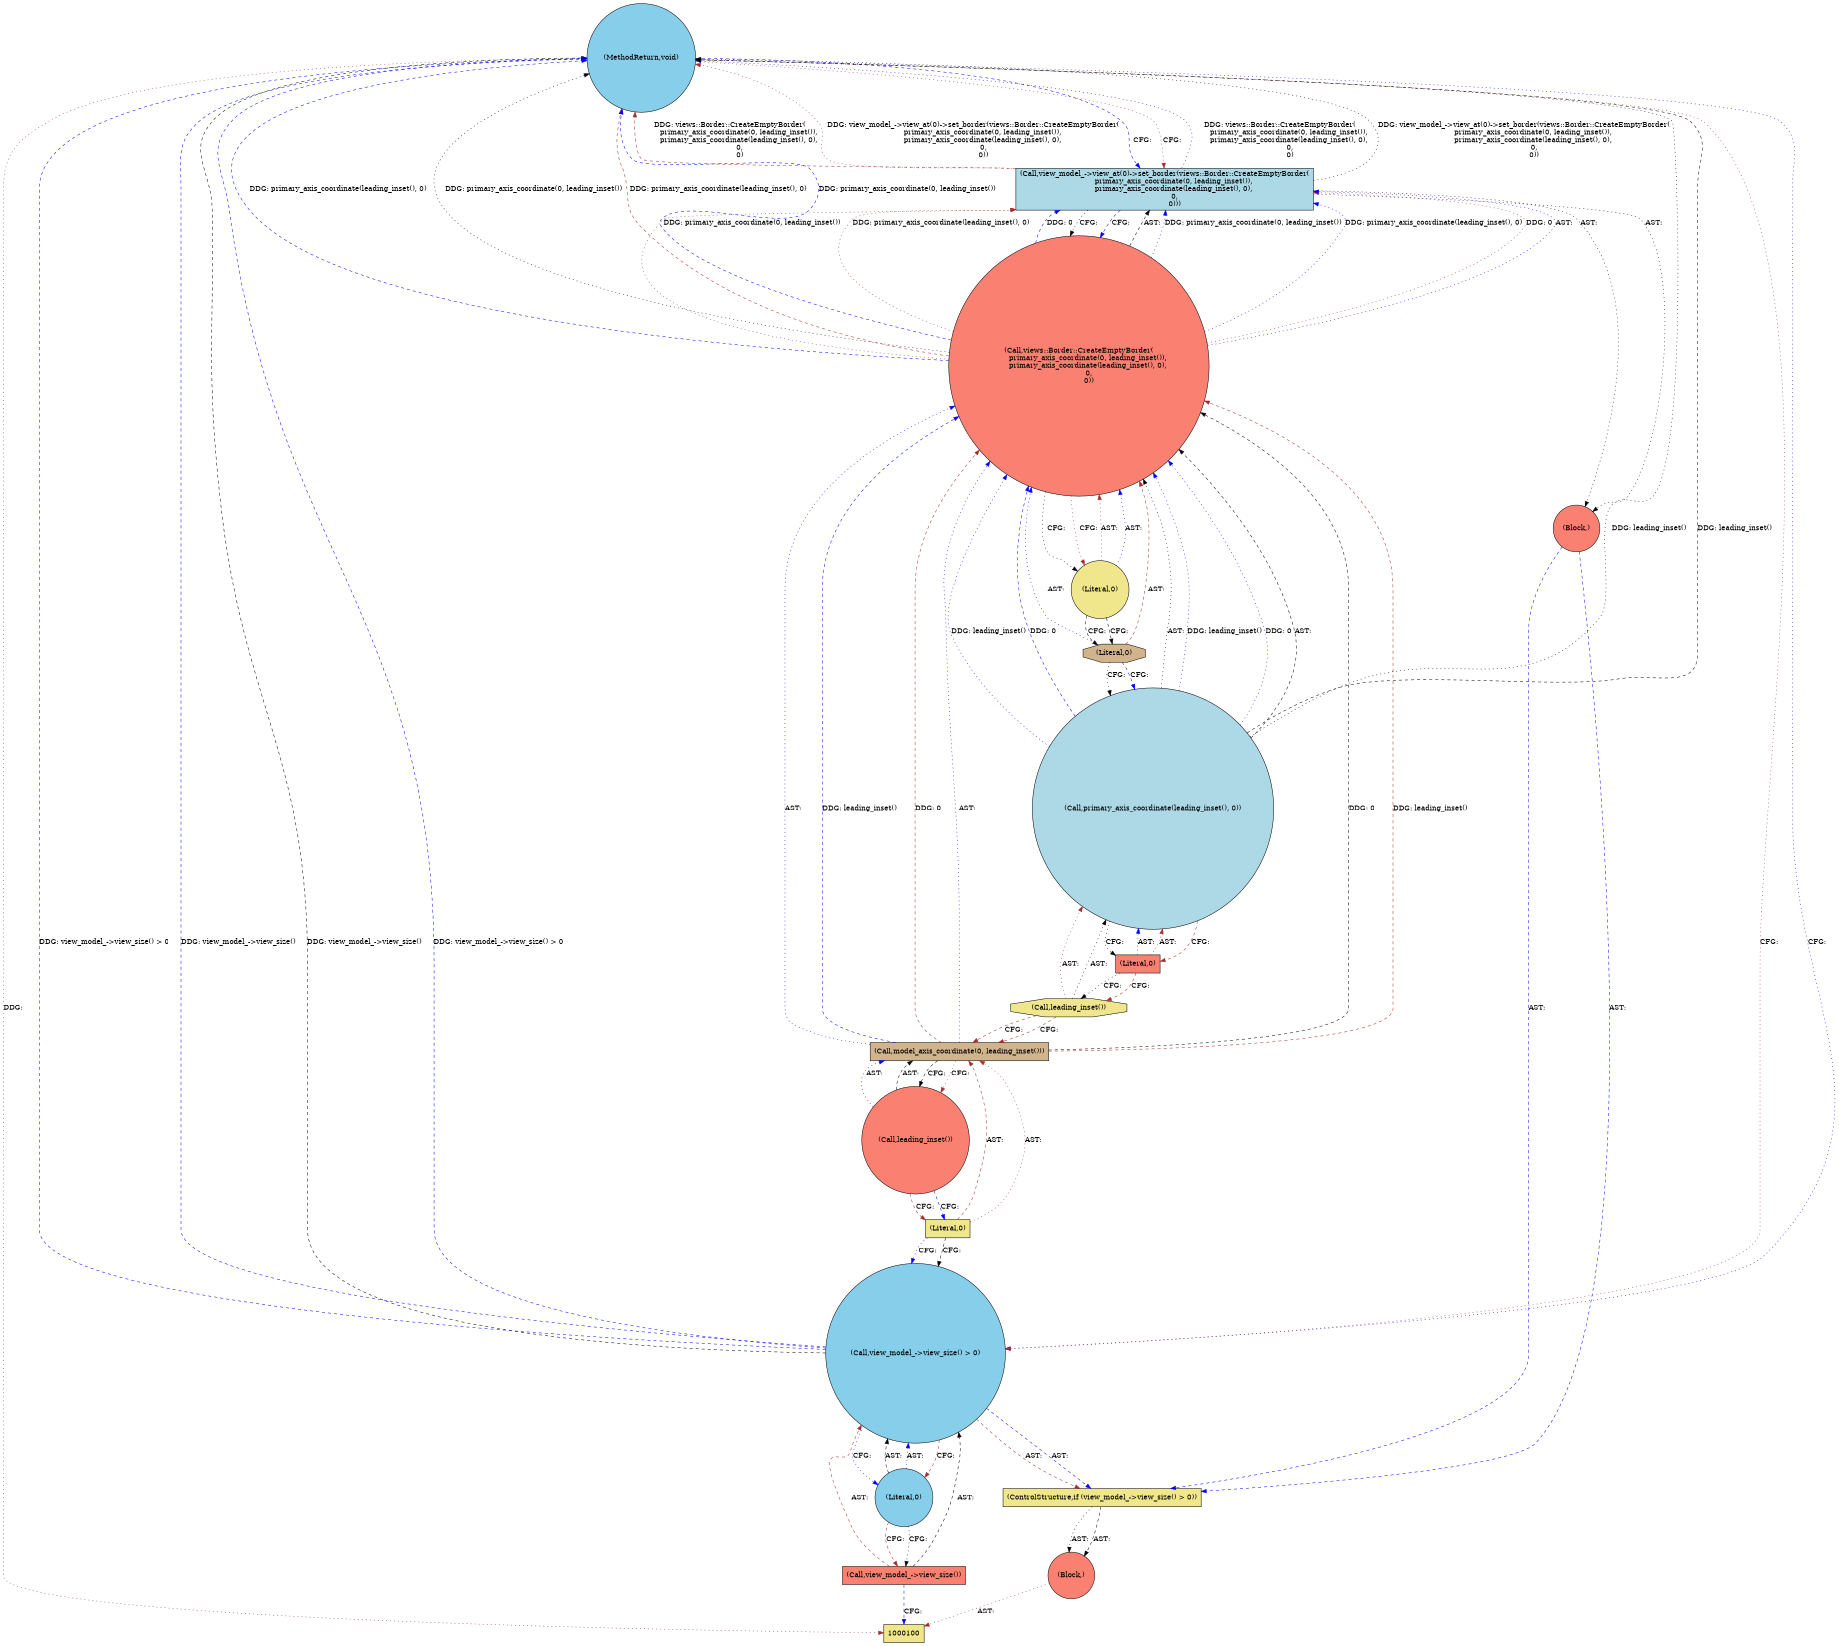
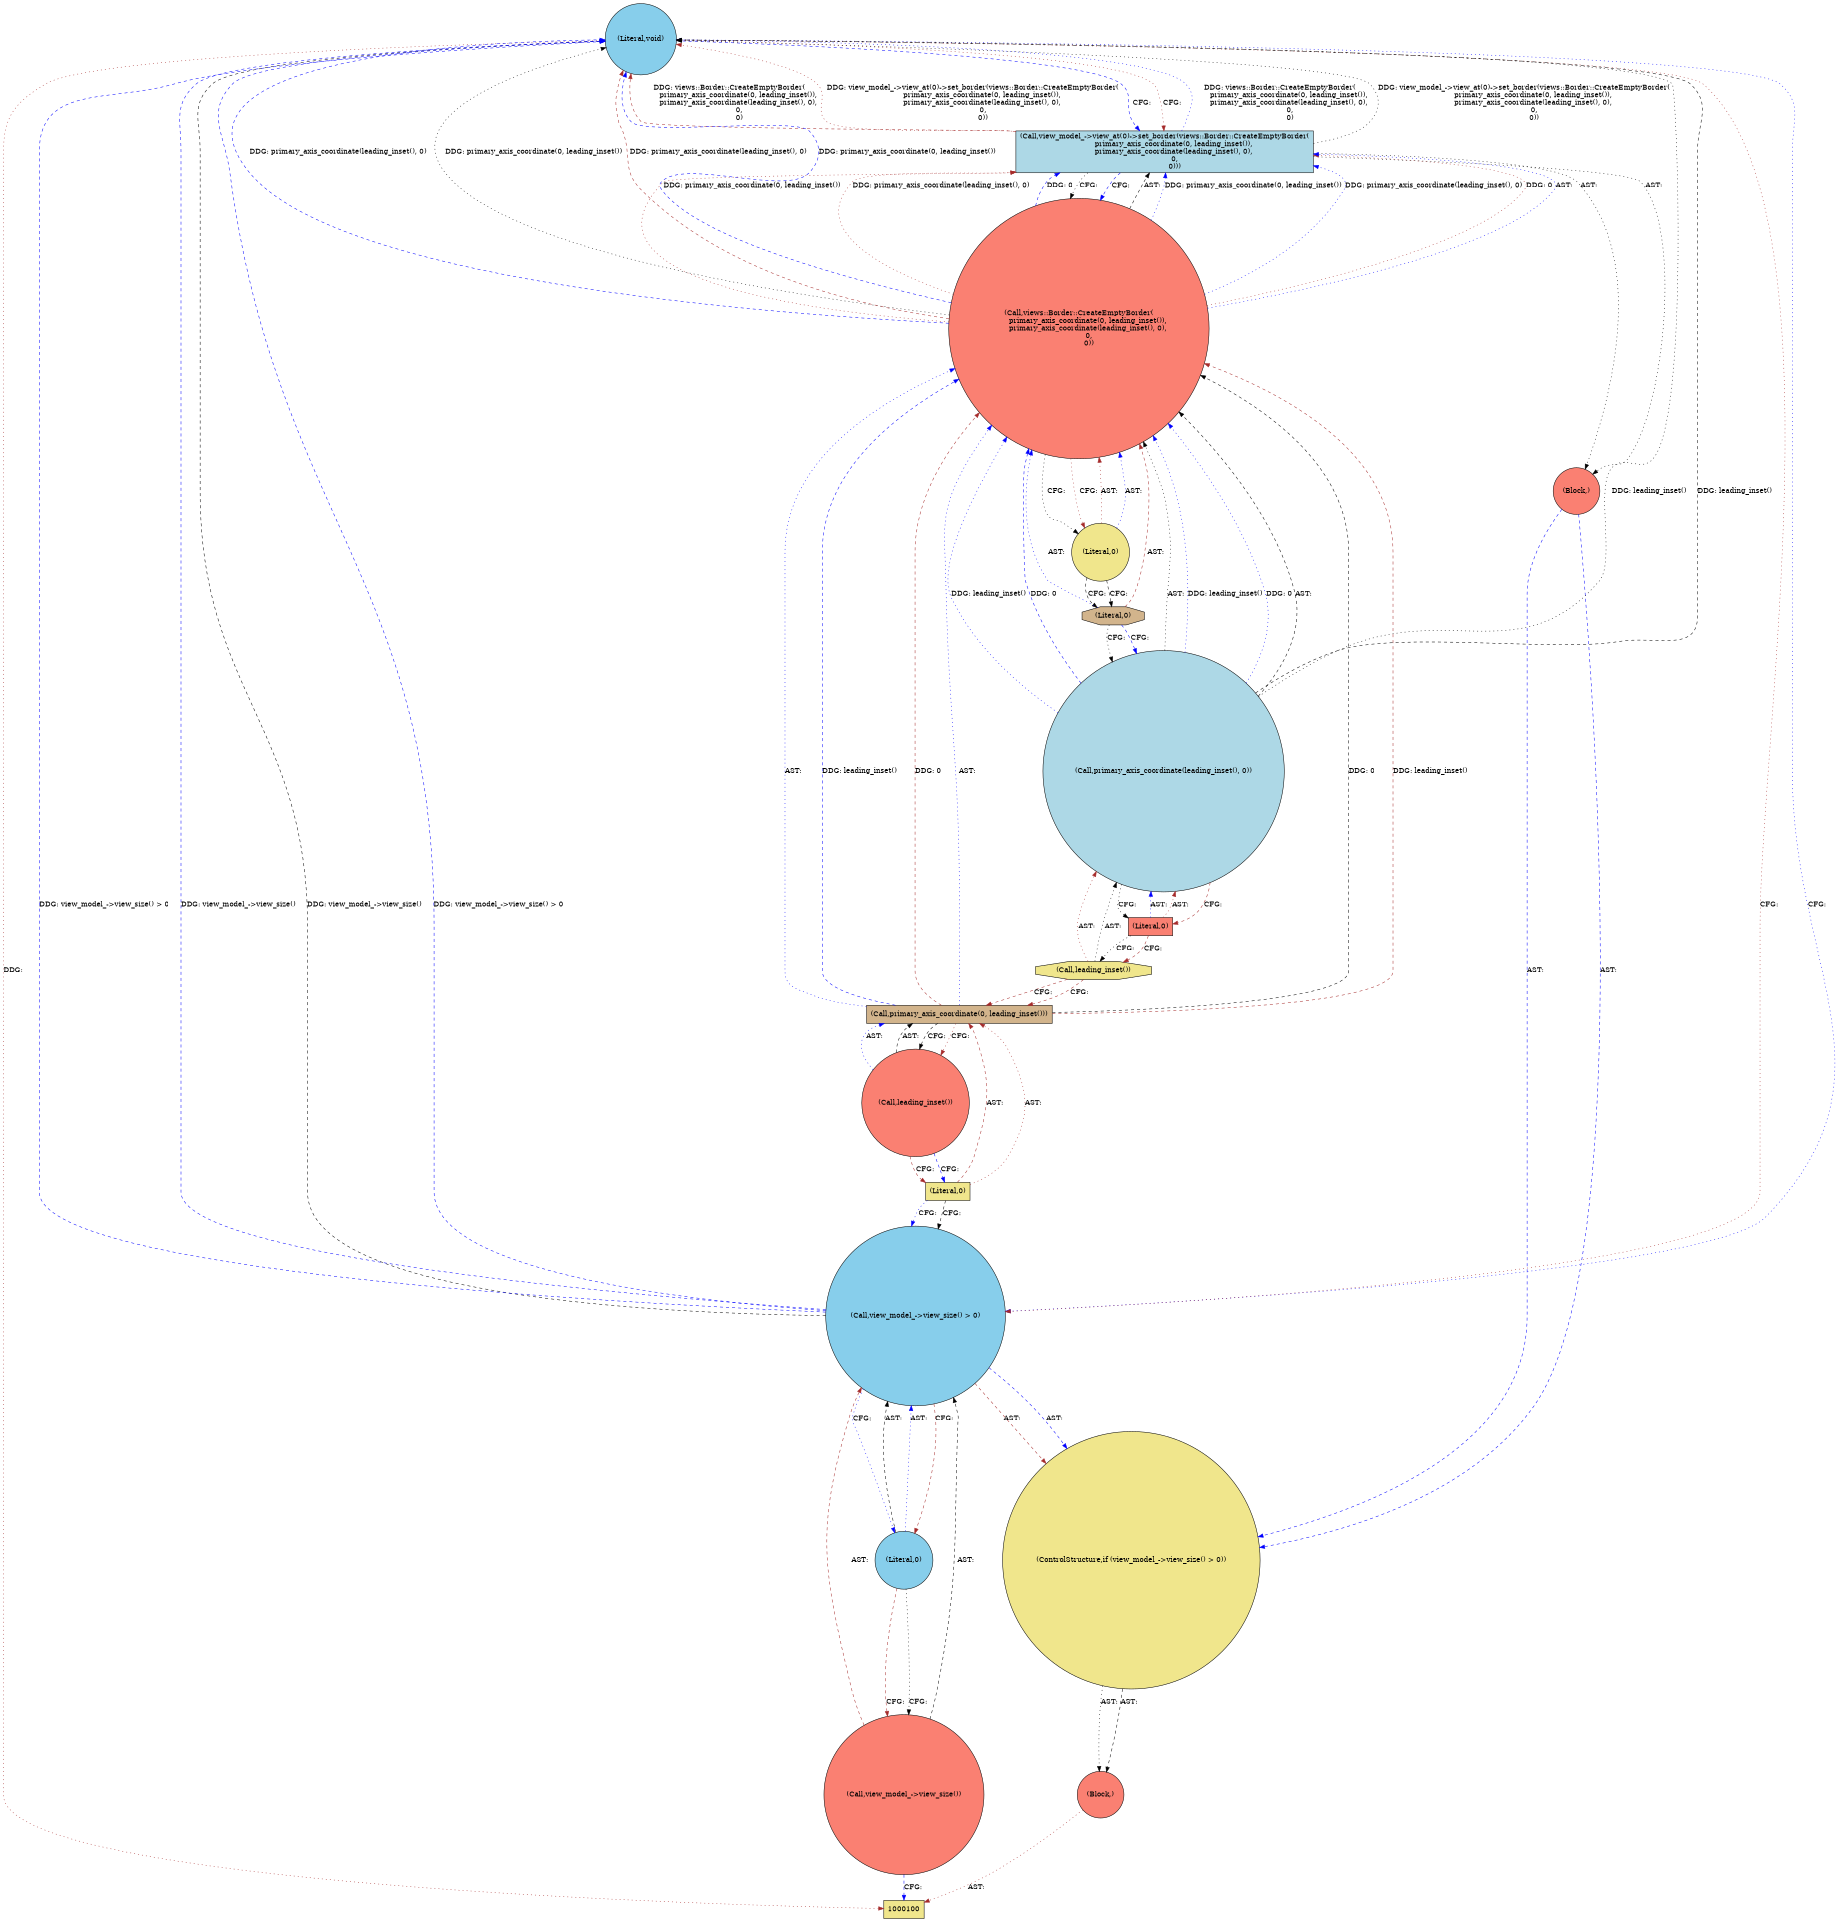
(641, 58) -> (641, 39)
(959, 1052) -> (959, 1014)
(1102, 1498) -> (1131, 1560)
(904, 1575) -> (904, 1795)
